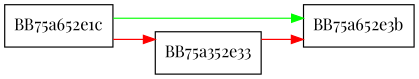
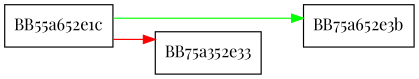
(59, 26) -> (59, 26)
(276, 39) -> none
